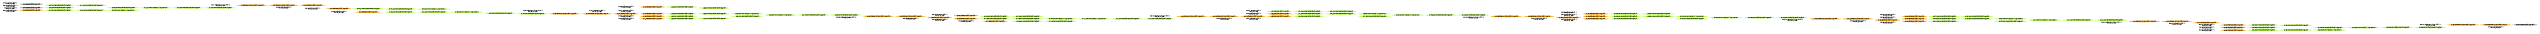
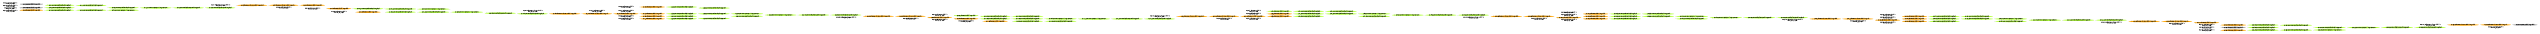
(966, 16) -> (966, 16)
